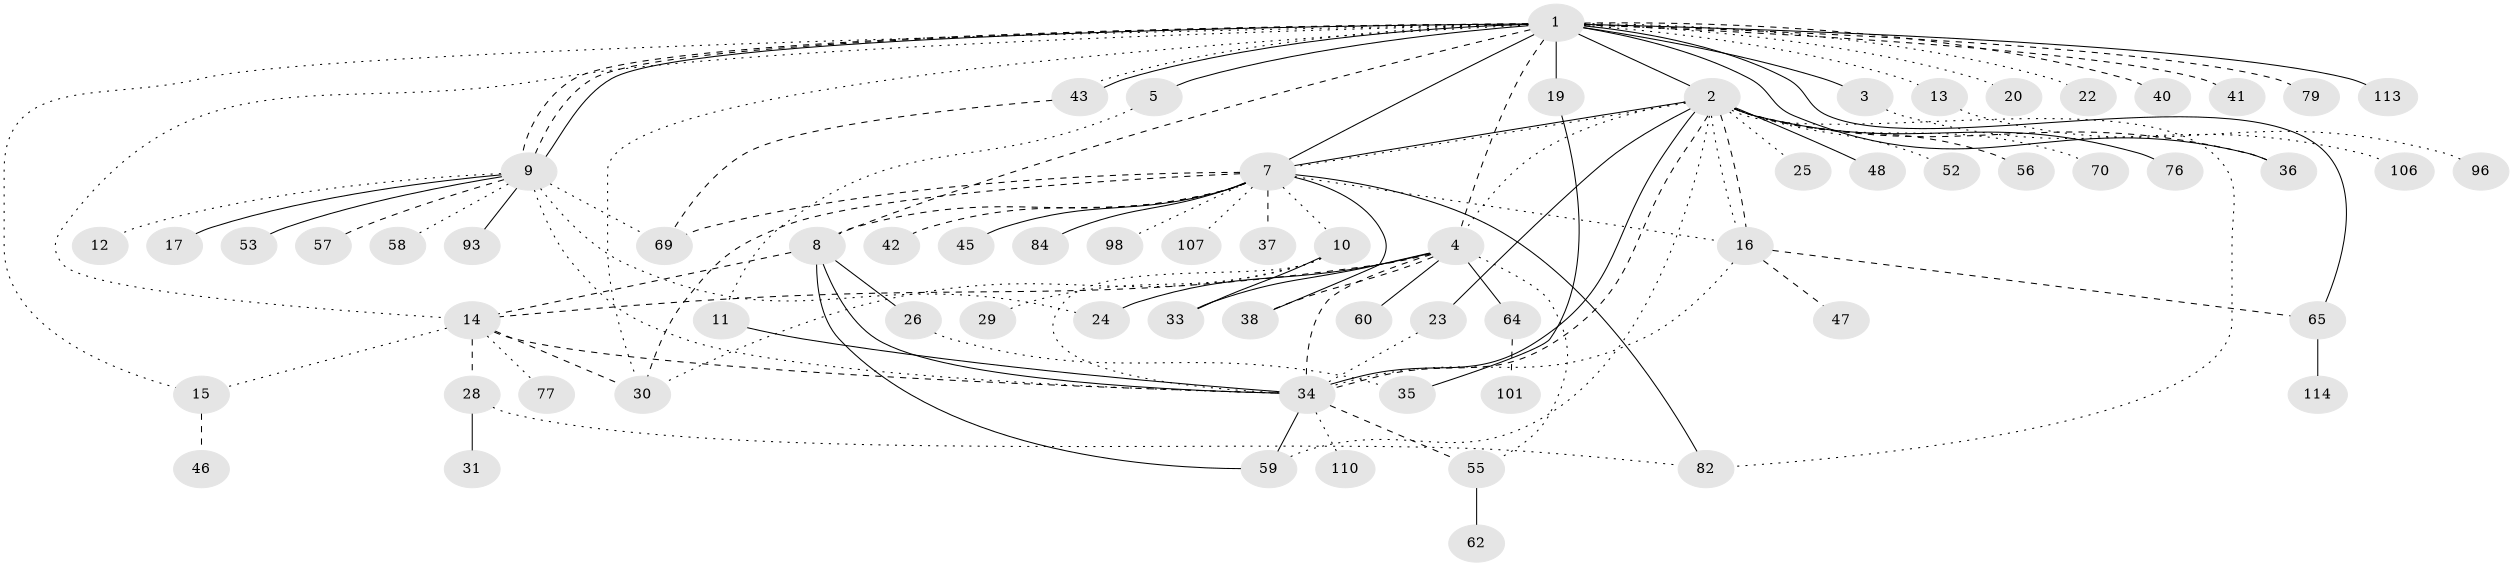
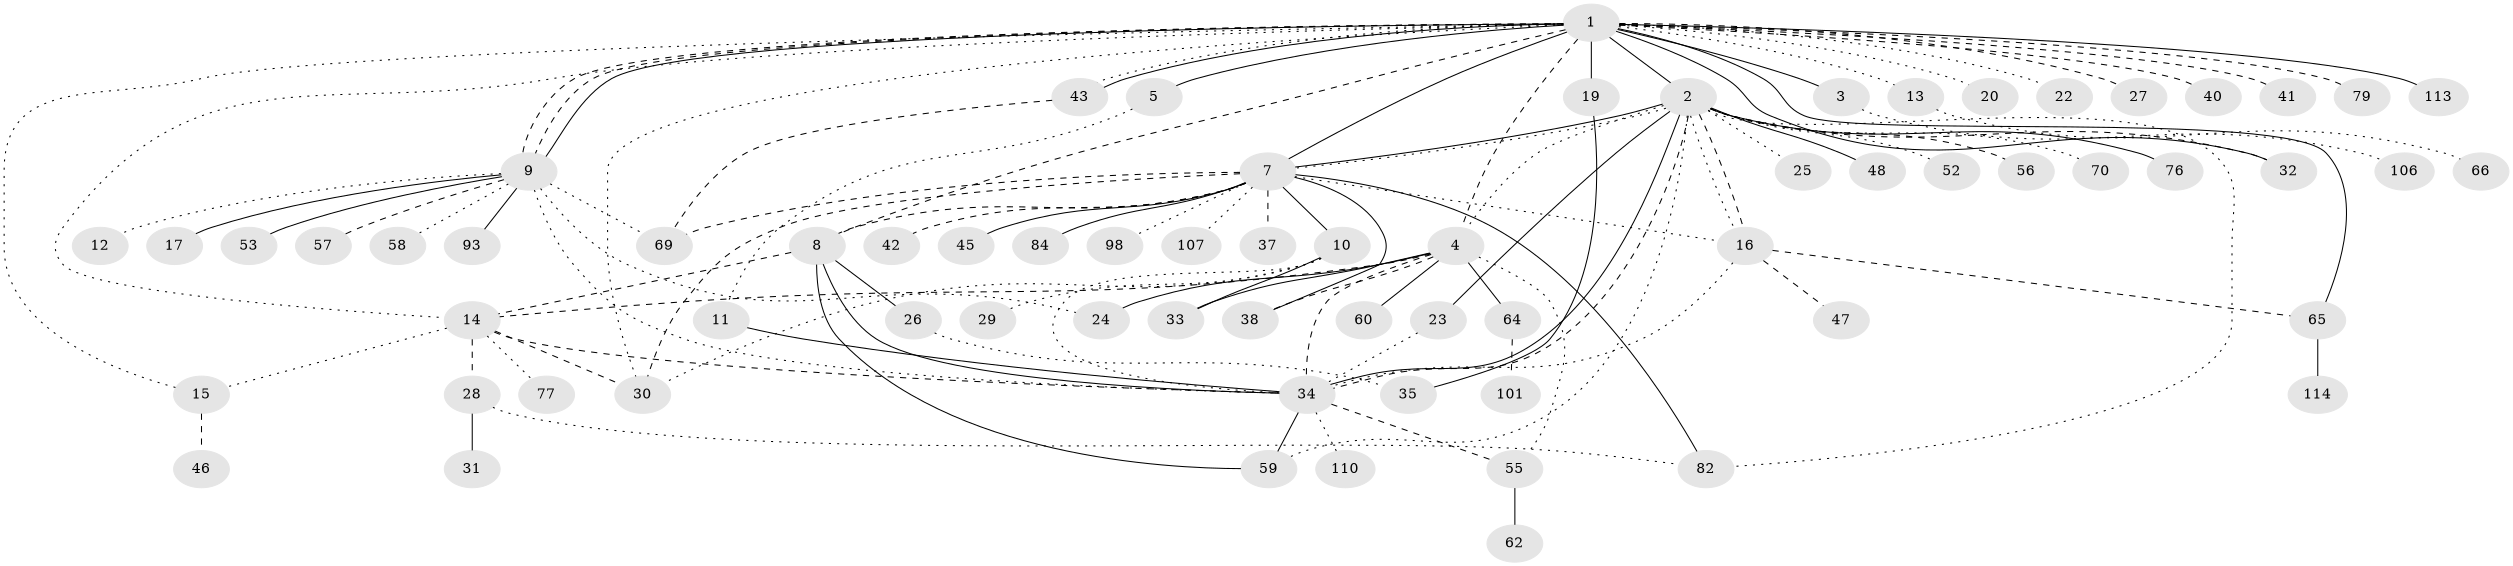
none -> (2139, 97)
(2289, 172) -> (2289, 172)
(2481, 172) -> (2481, 172)
(1305, 209) -> (1305, 209)
